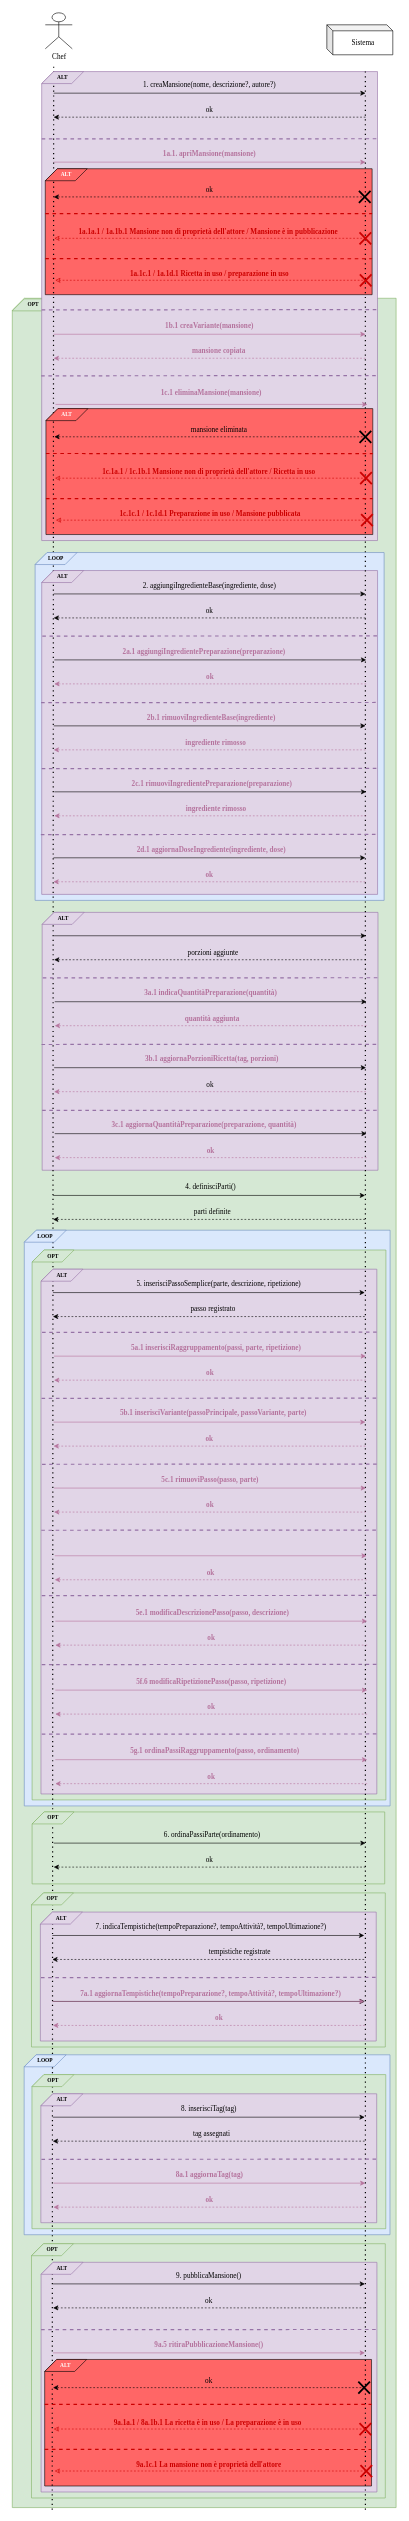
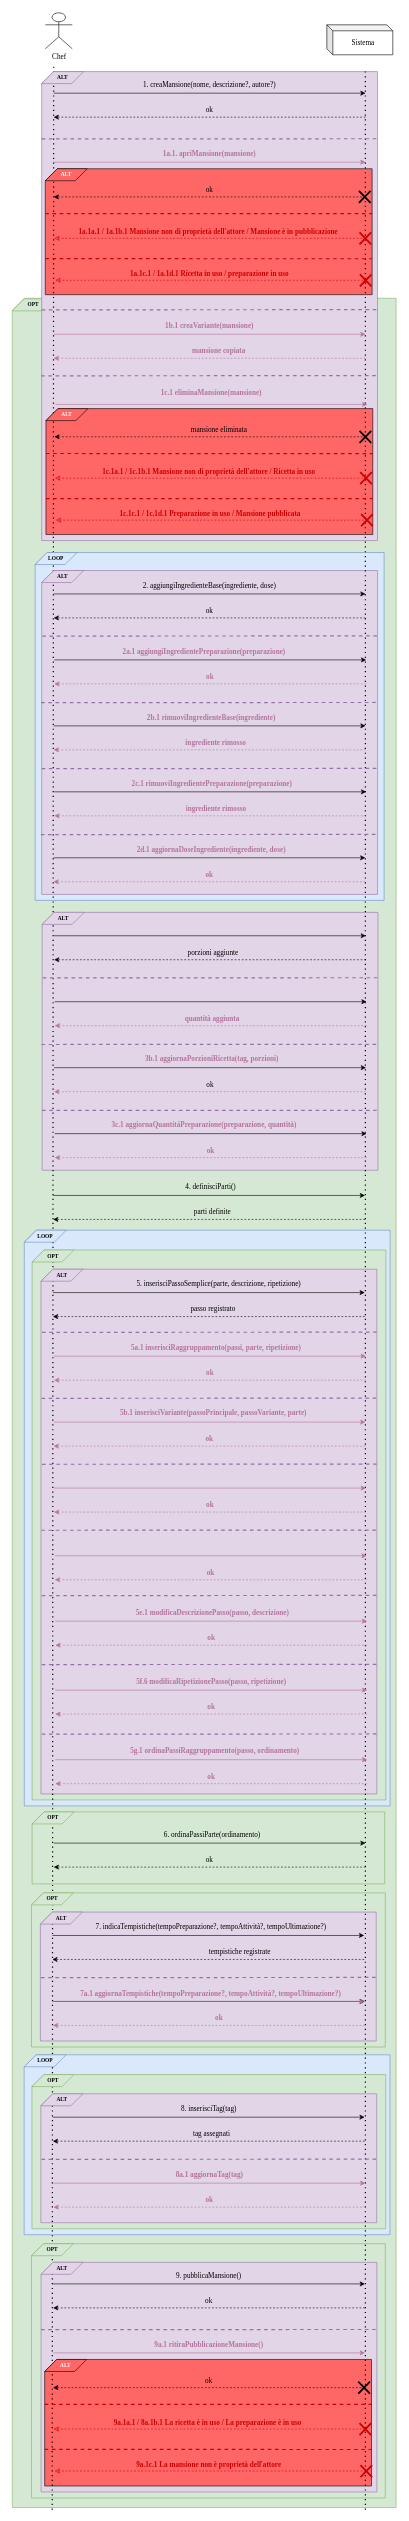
(211, 993) -> none
(210, 1480) -> none
(209, 2345) -> (209, 2345)
